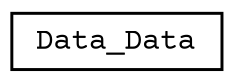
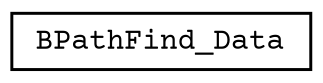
(117, 41) -> (161, 41)
